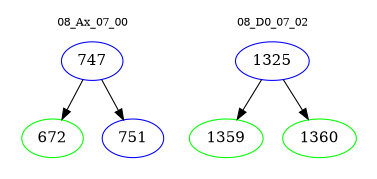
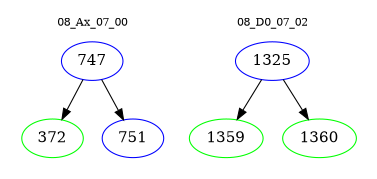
(53, 138) -> (53, 138)
